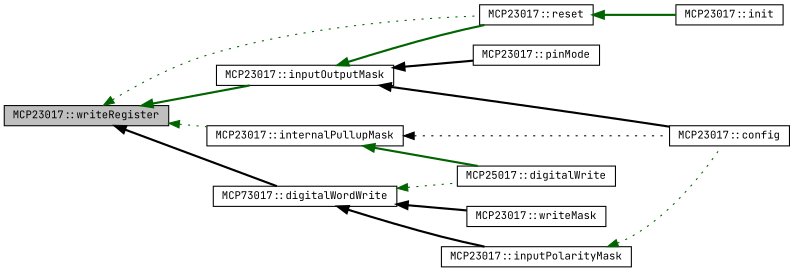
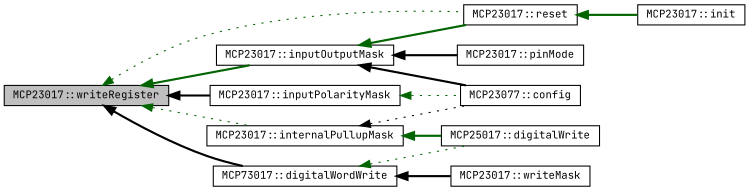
(730, 136) -> (520, 96)
(416, 230) -> (195, 96)
